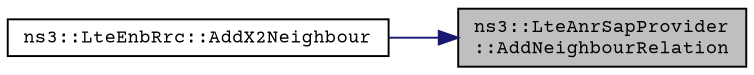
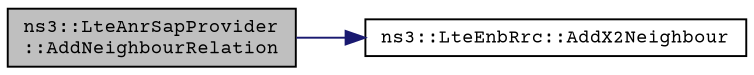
(414, 38) -> (321, 38)
